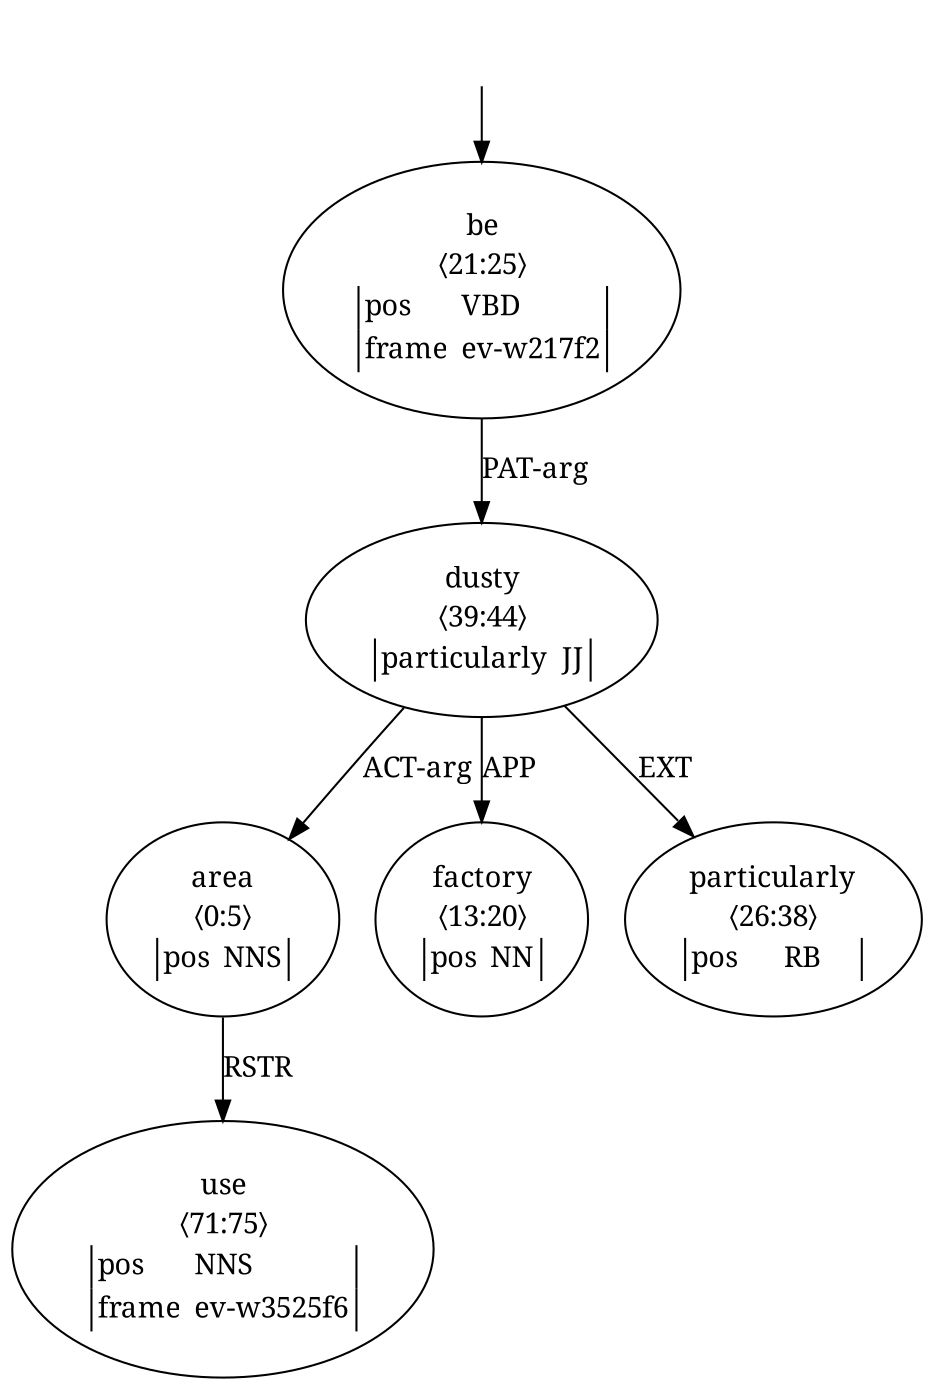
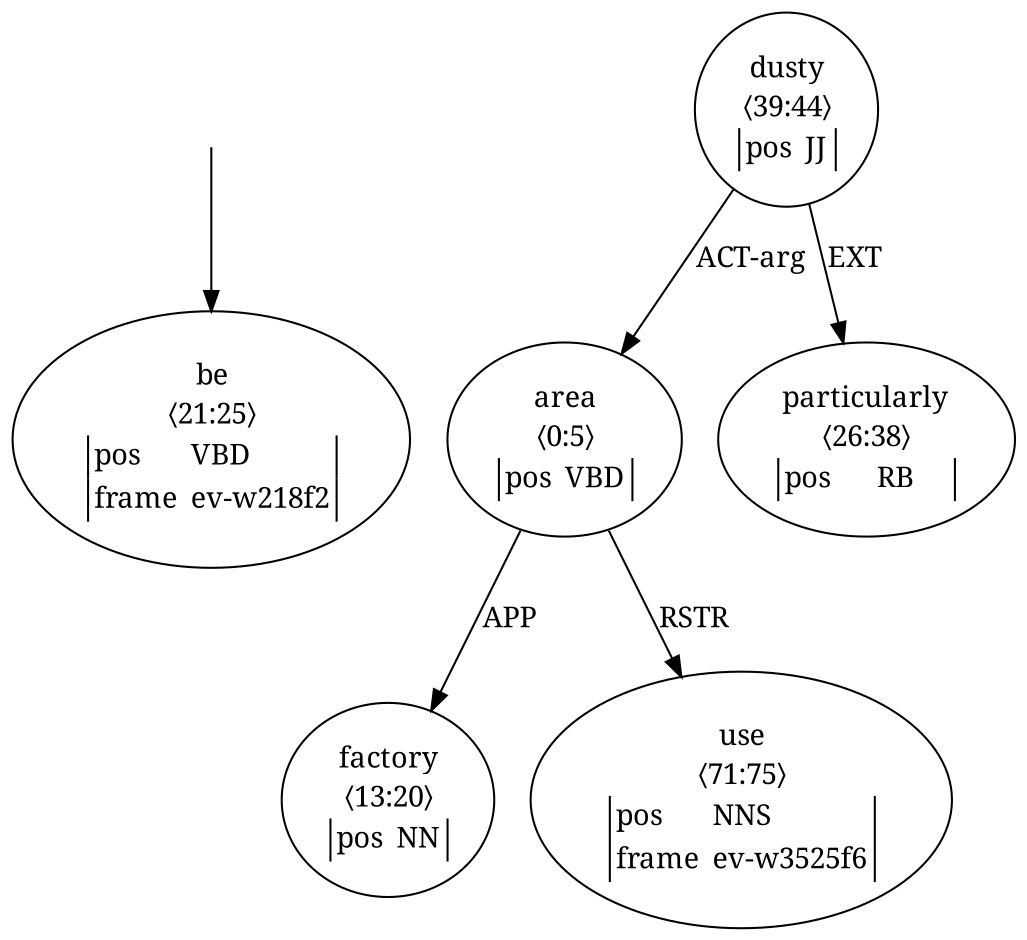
(531, 350) -> (261, 499)
(482, 460) -> none
(465, 659) -> (769, 149)
(482, 760) -> (480, 611)
(253, 958) -> (595, 479)
